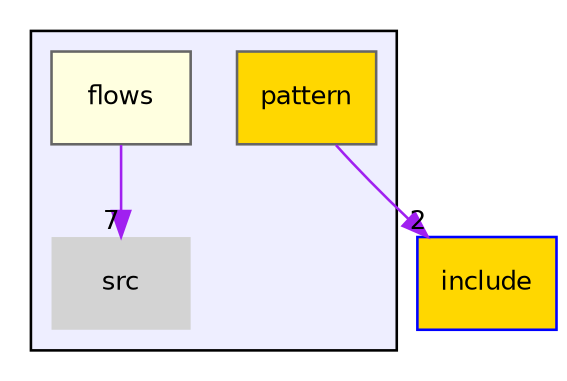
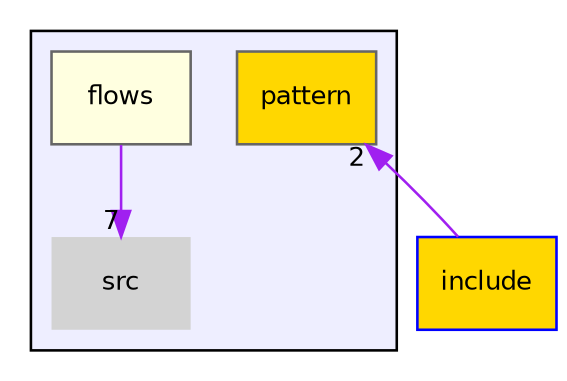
(371, 183) -> (423, 199)
